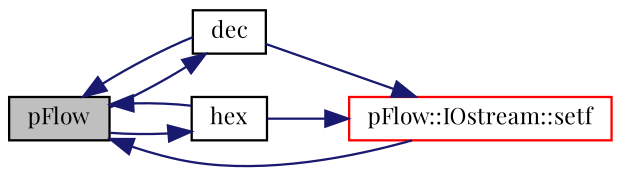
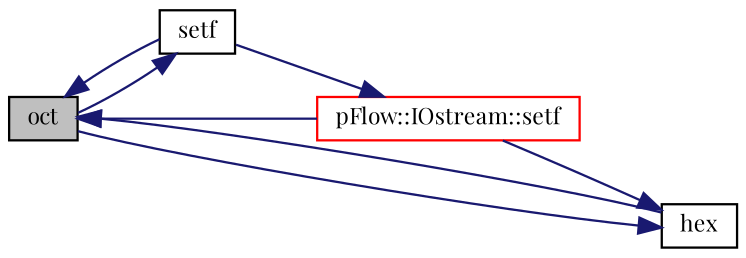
(229, 32) -> (197, 32)
(59, 119) -> (43, 119)
(296, 119) -> (572, 170)
